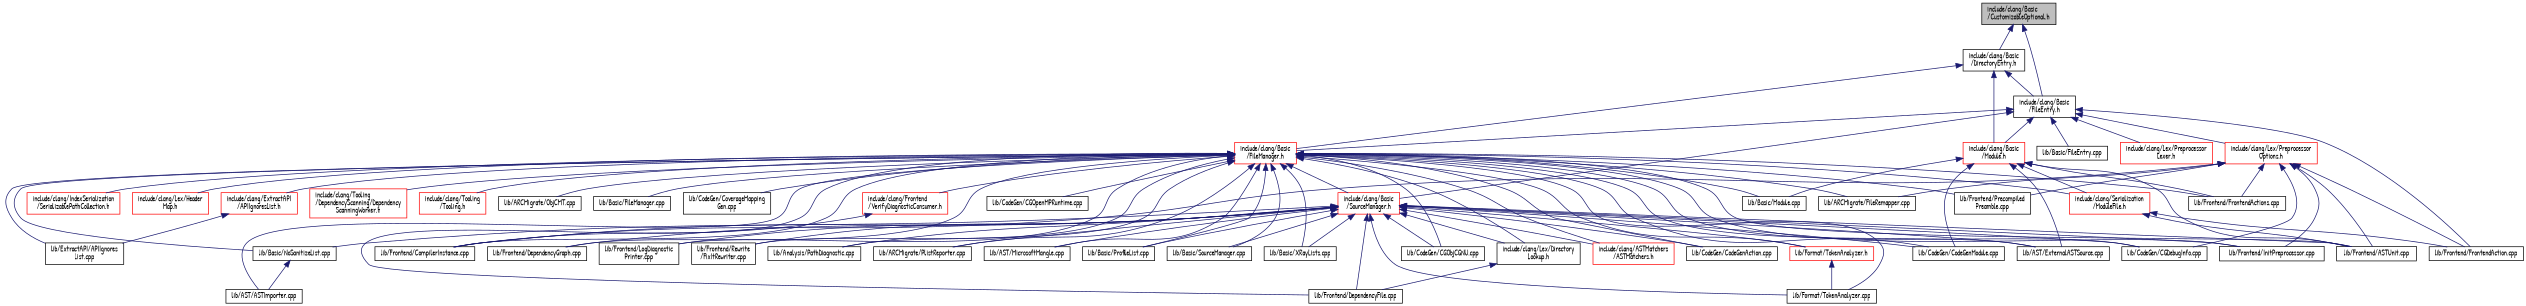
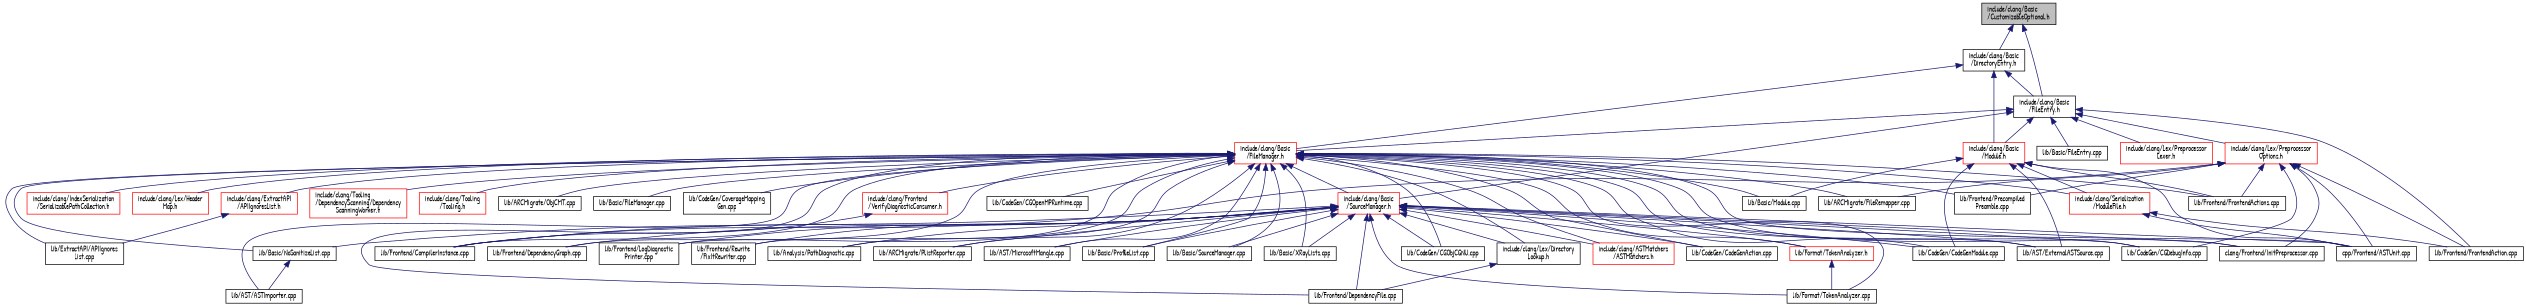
(2272, 254) -> (2272, 254)
(2376, 254) -> (2376, 254)
